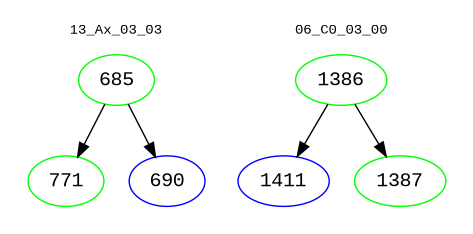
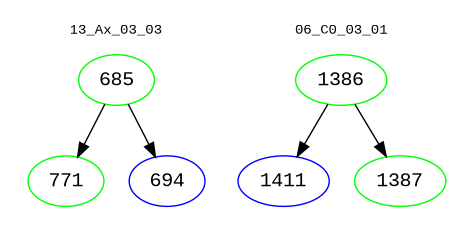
(342, 30) -> (342, 30)
(167, 181) -> (167, 181)
